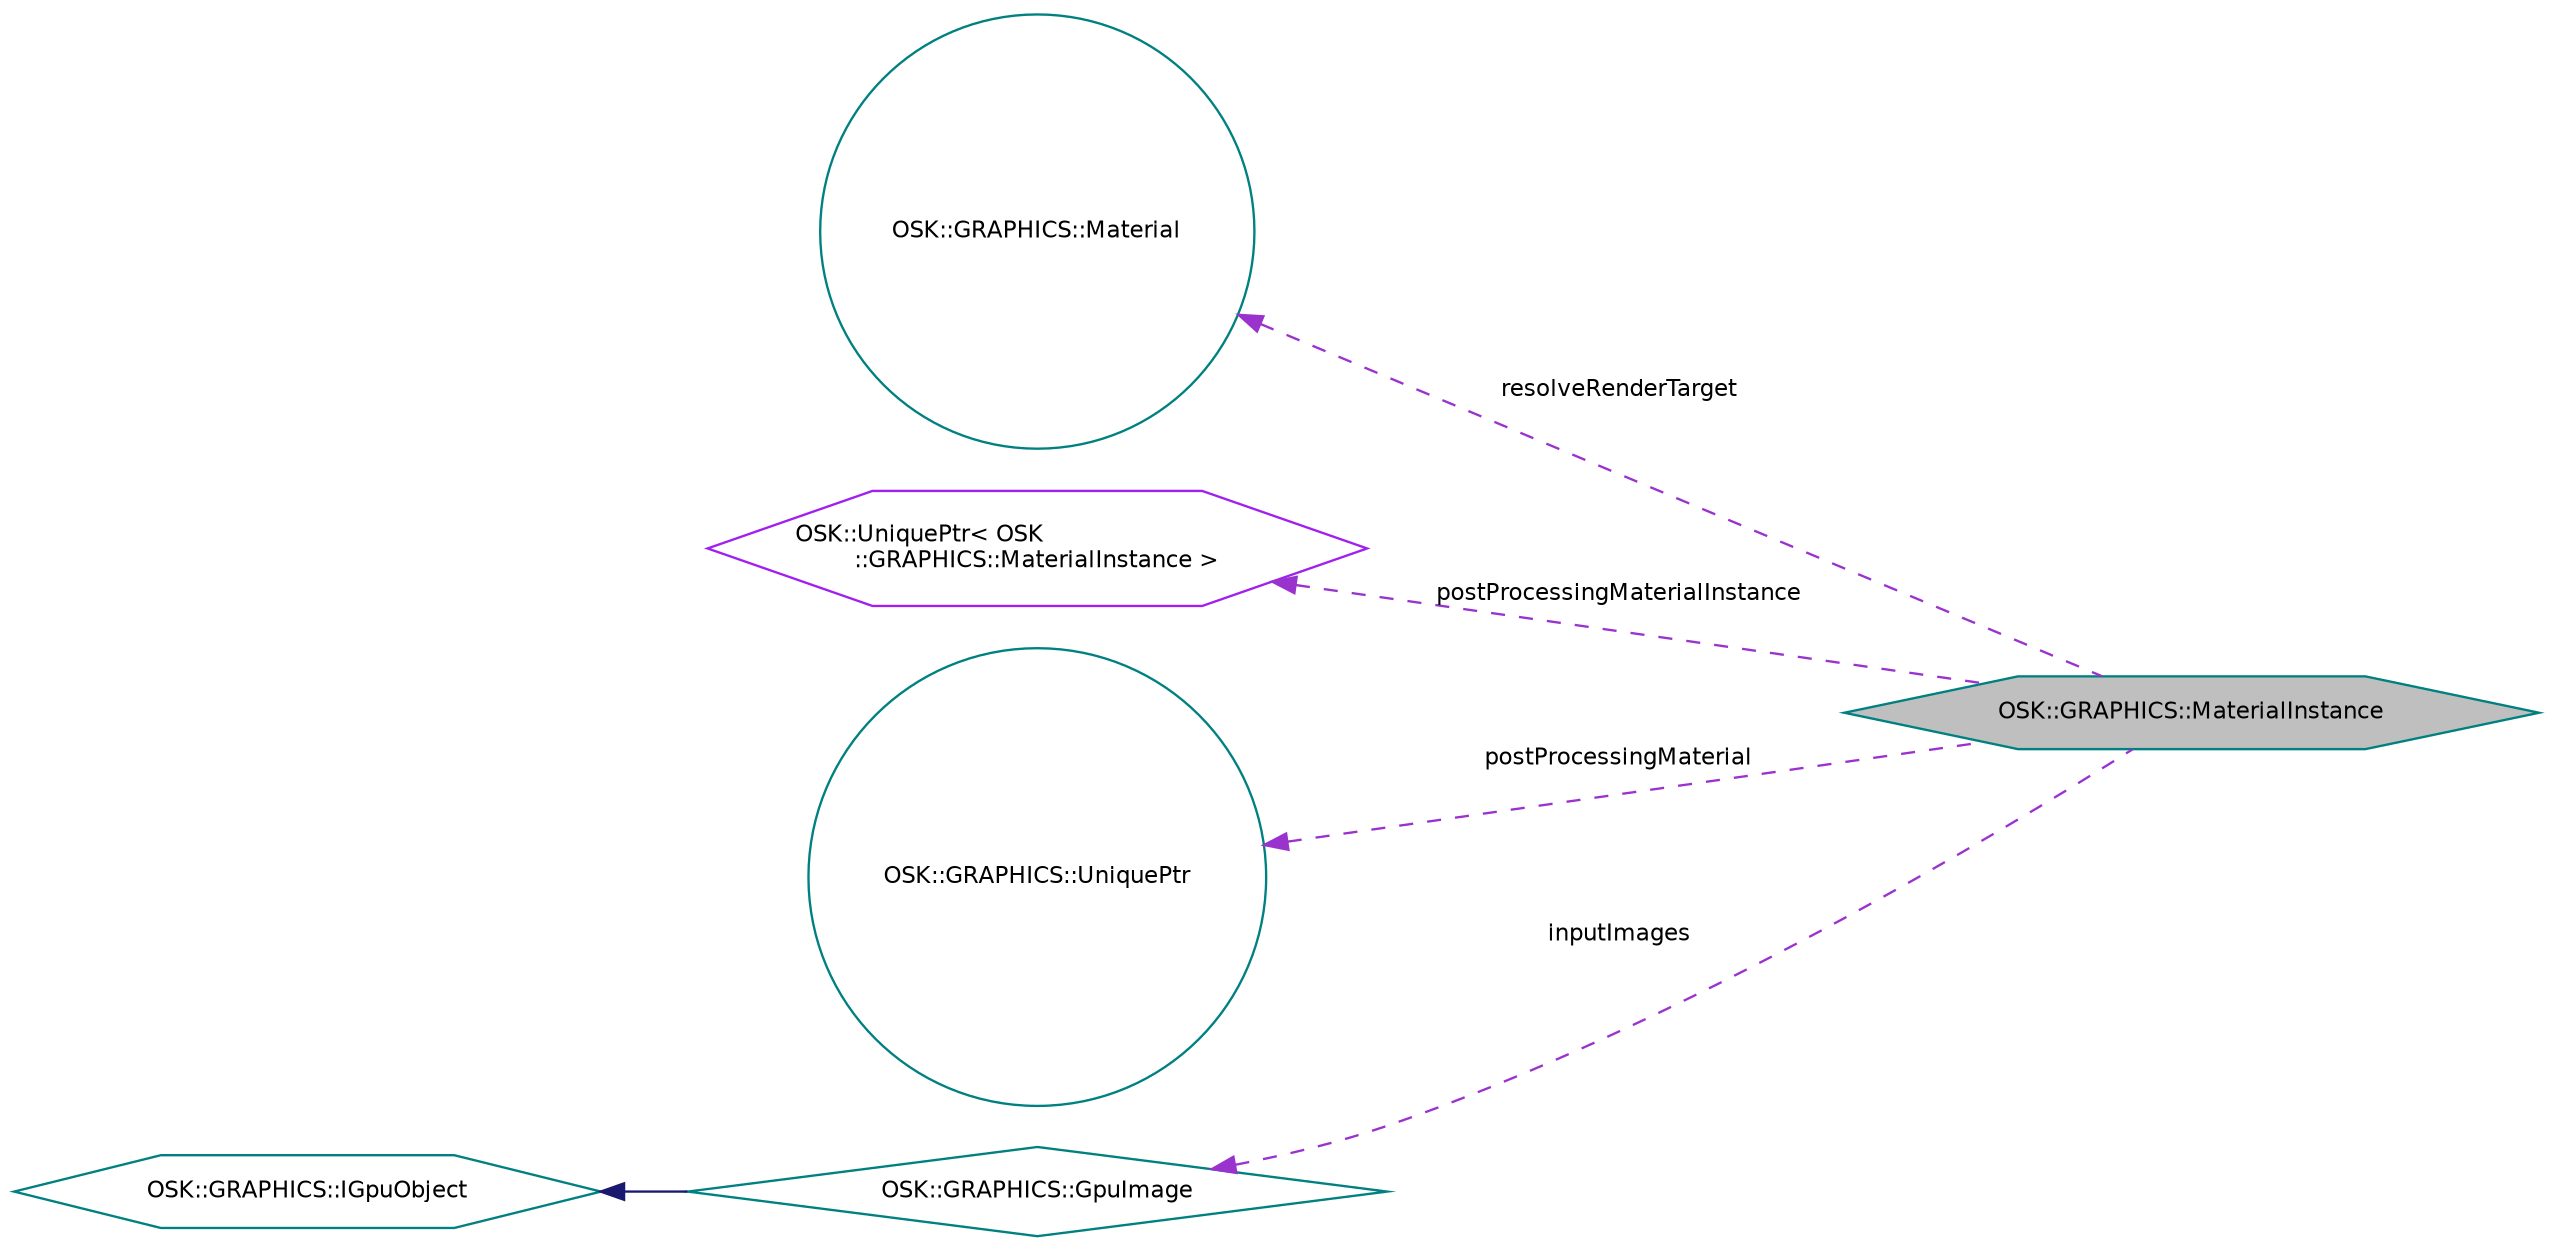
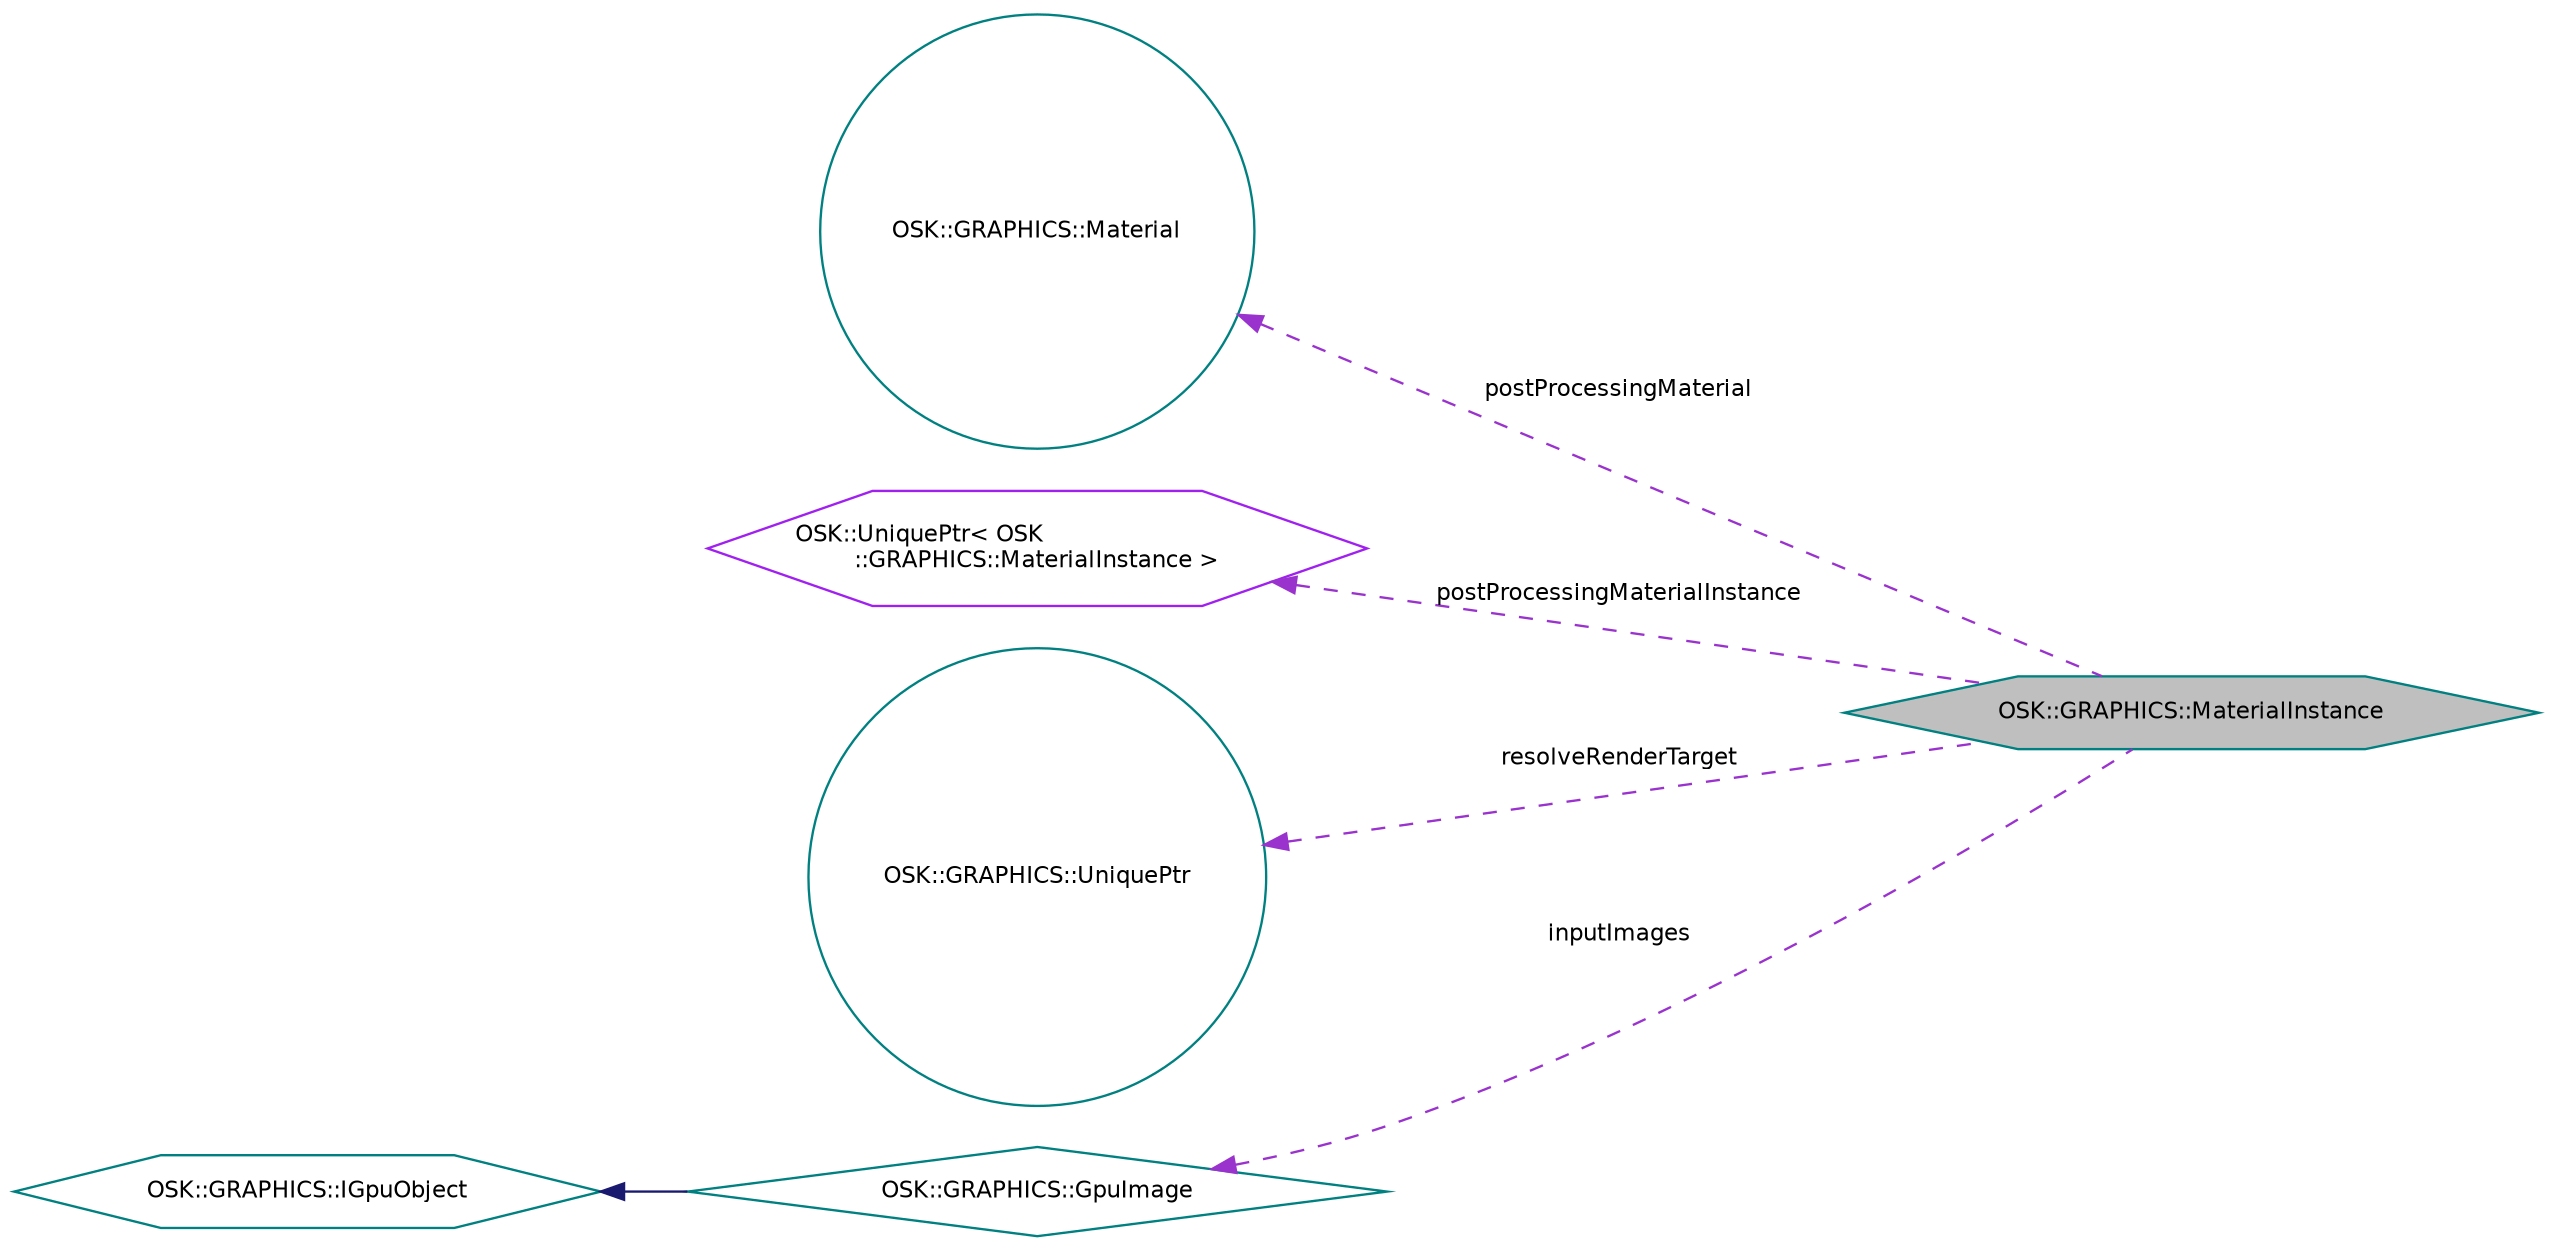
(1616, 390) -> (1616, 390)
(1616, 759) -> (1616, 759)
